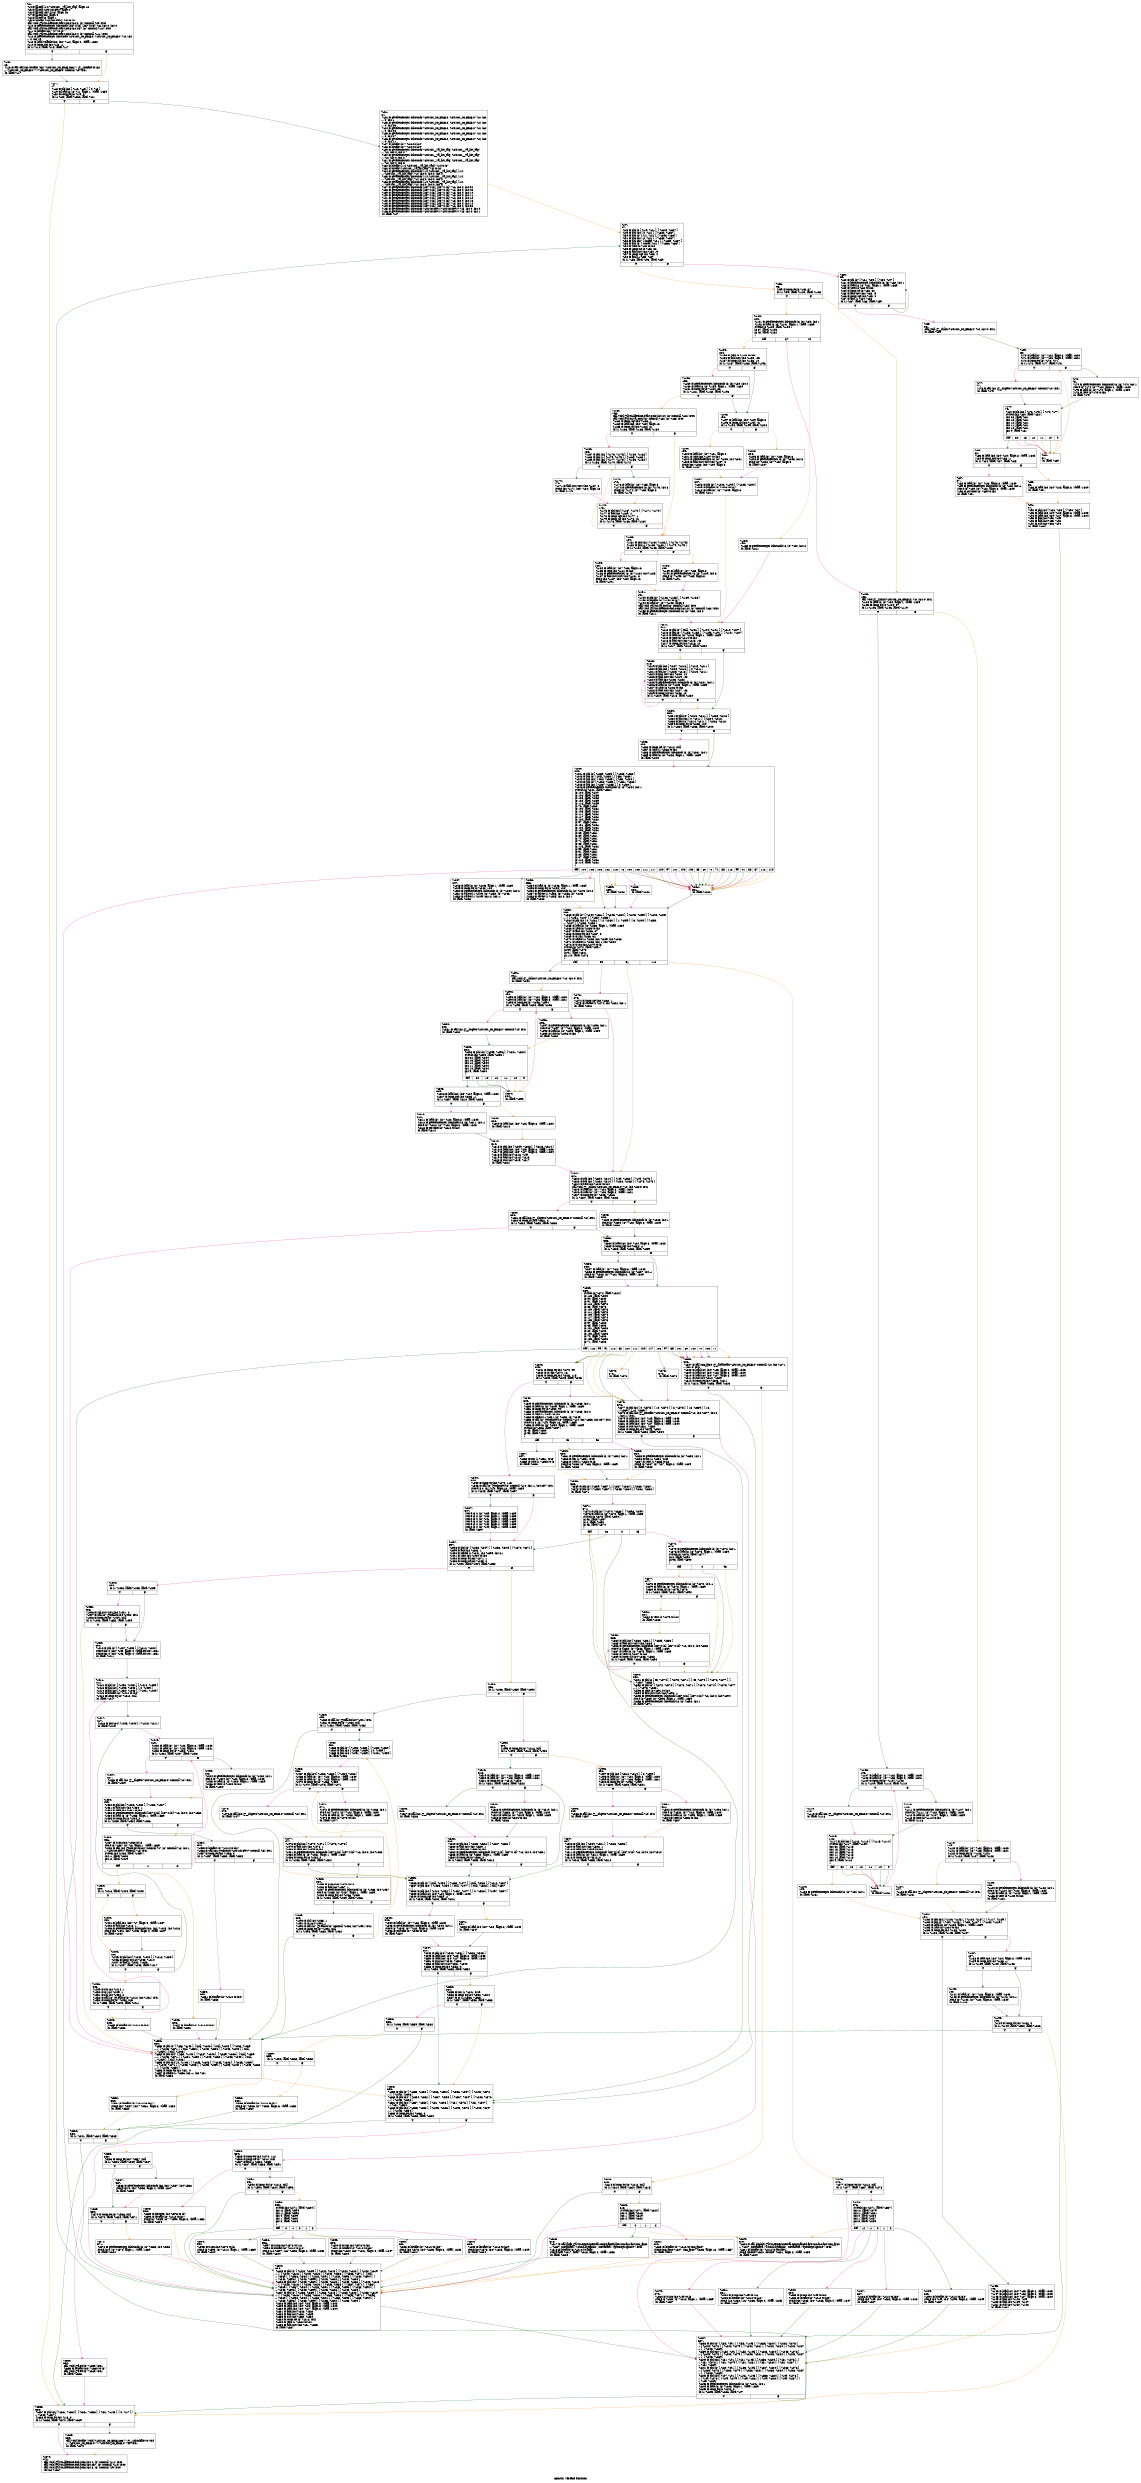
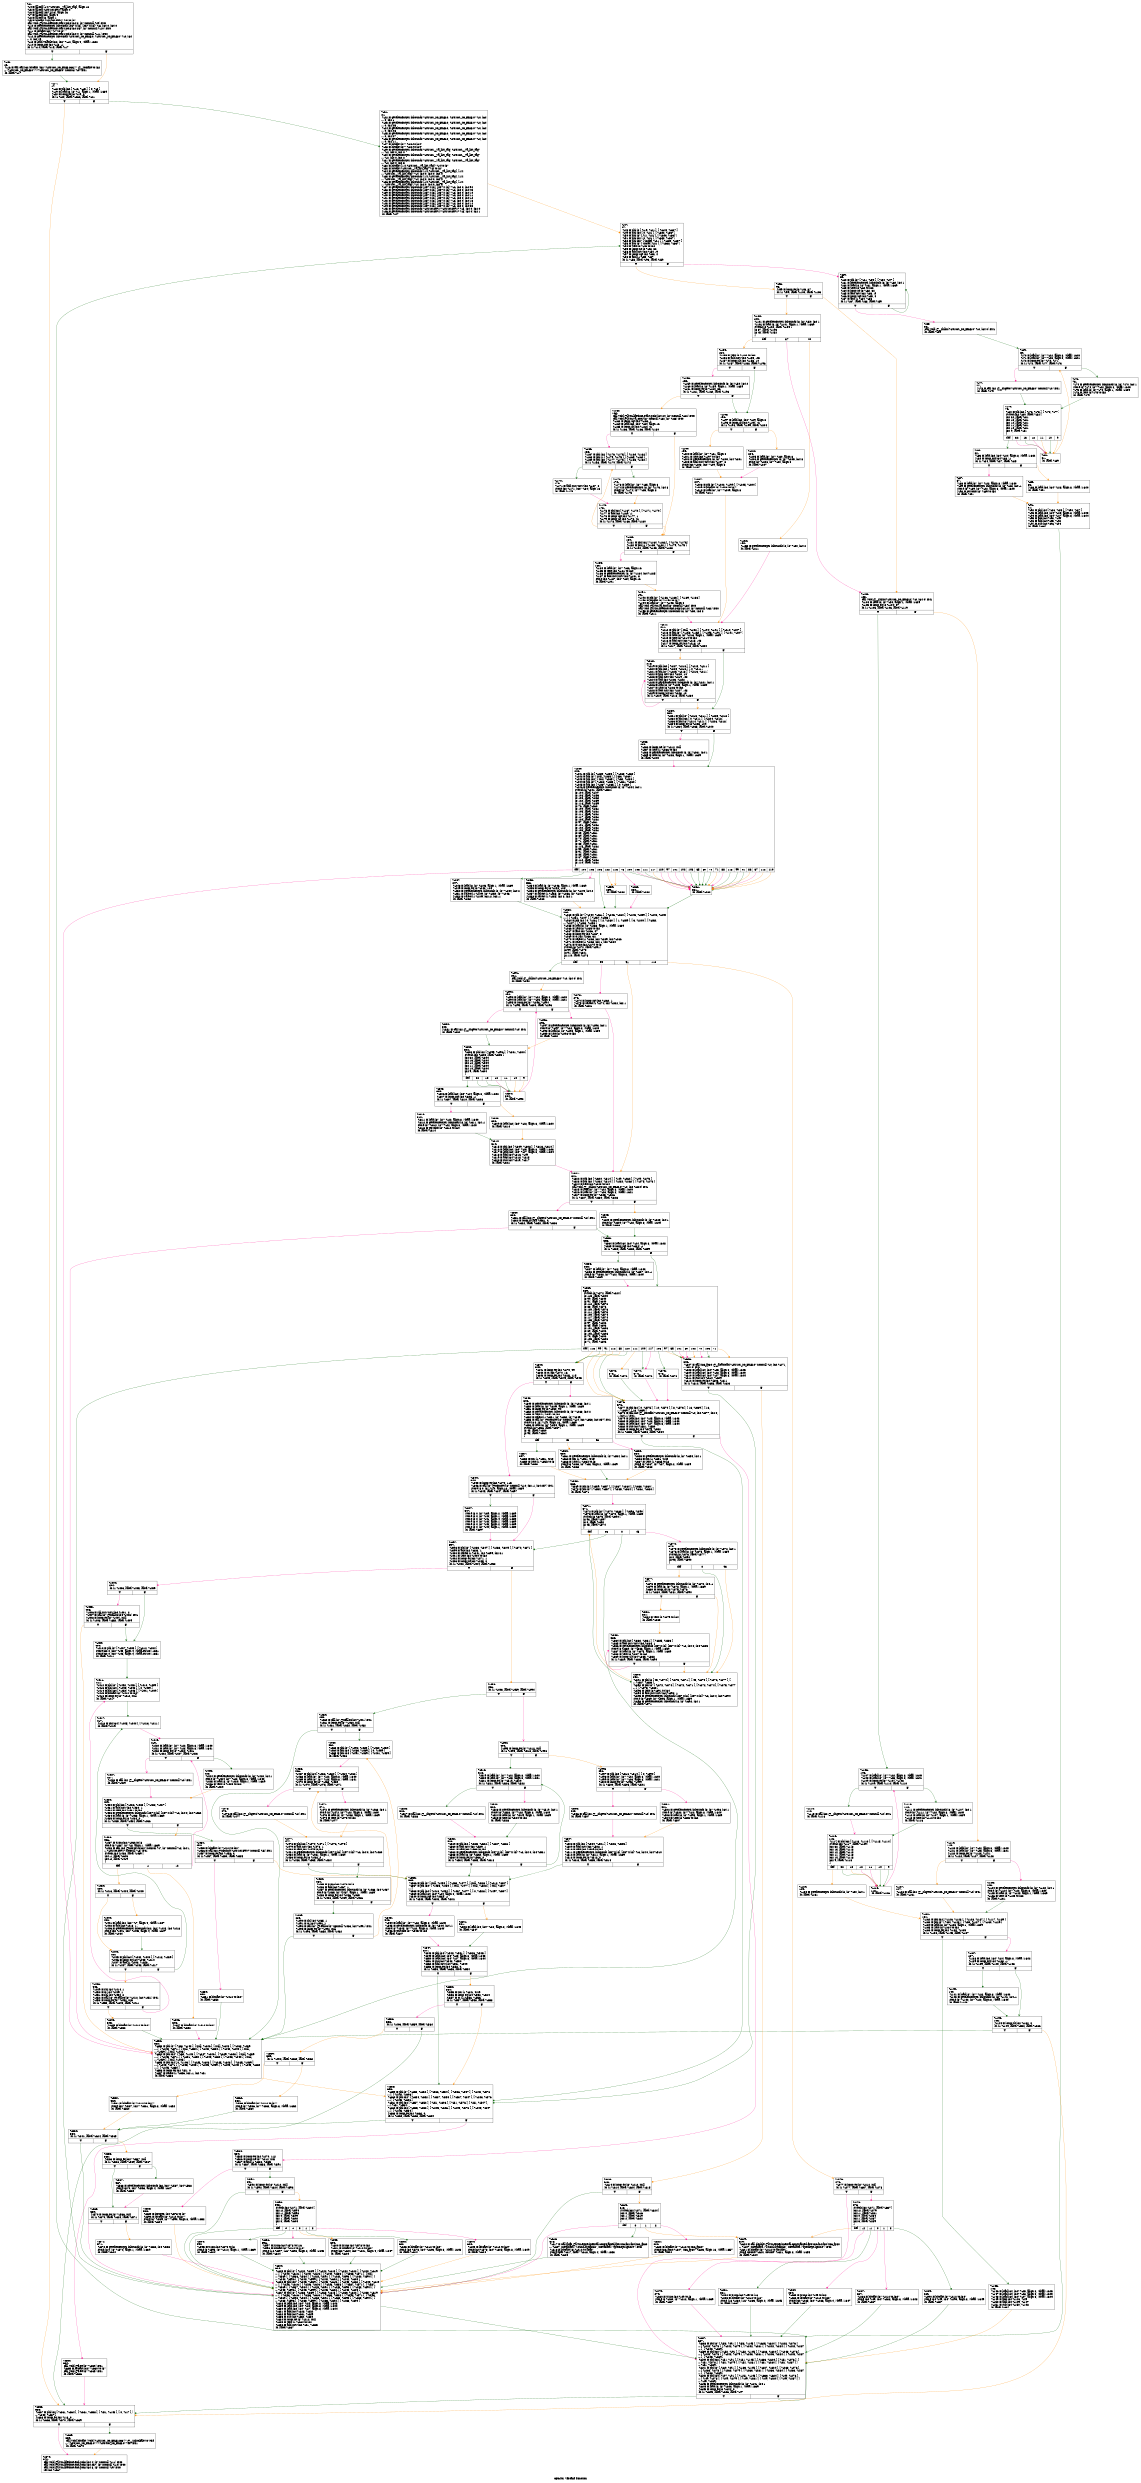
(689, 573) -> none
none -> (539, 909)
none -> (643, 1374)
